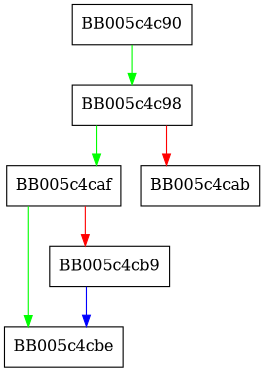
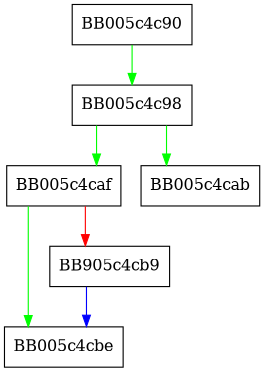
(167, 140) -> (167, 140)
(110, 266) -> (110, 266)
